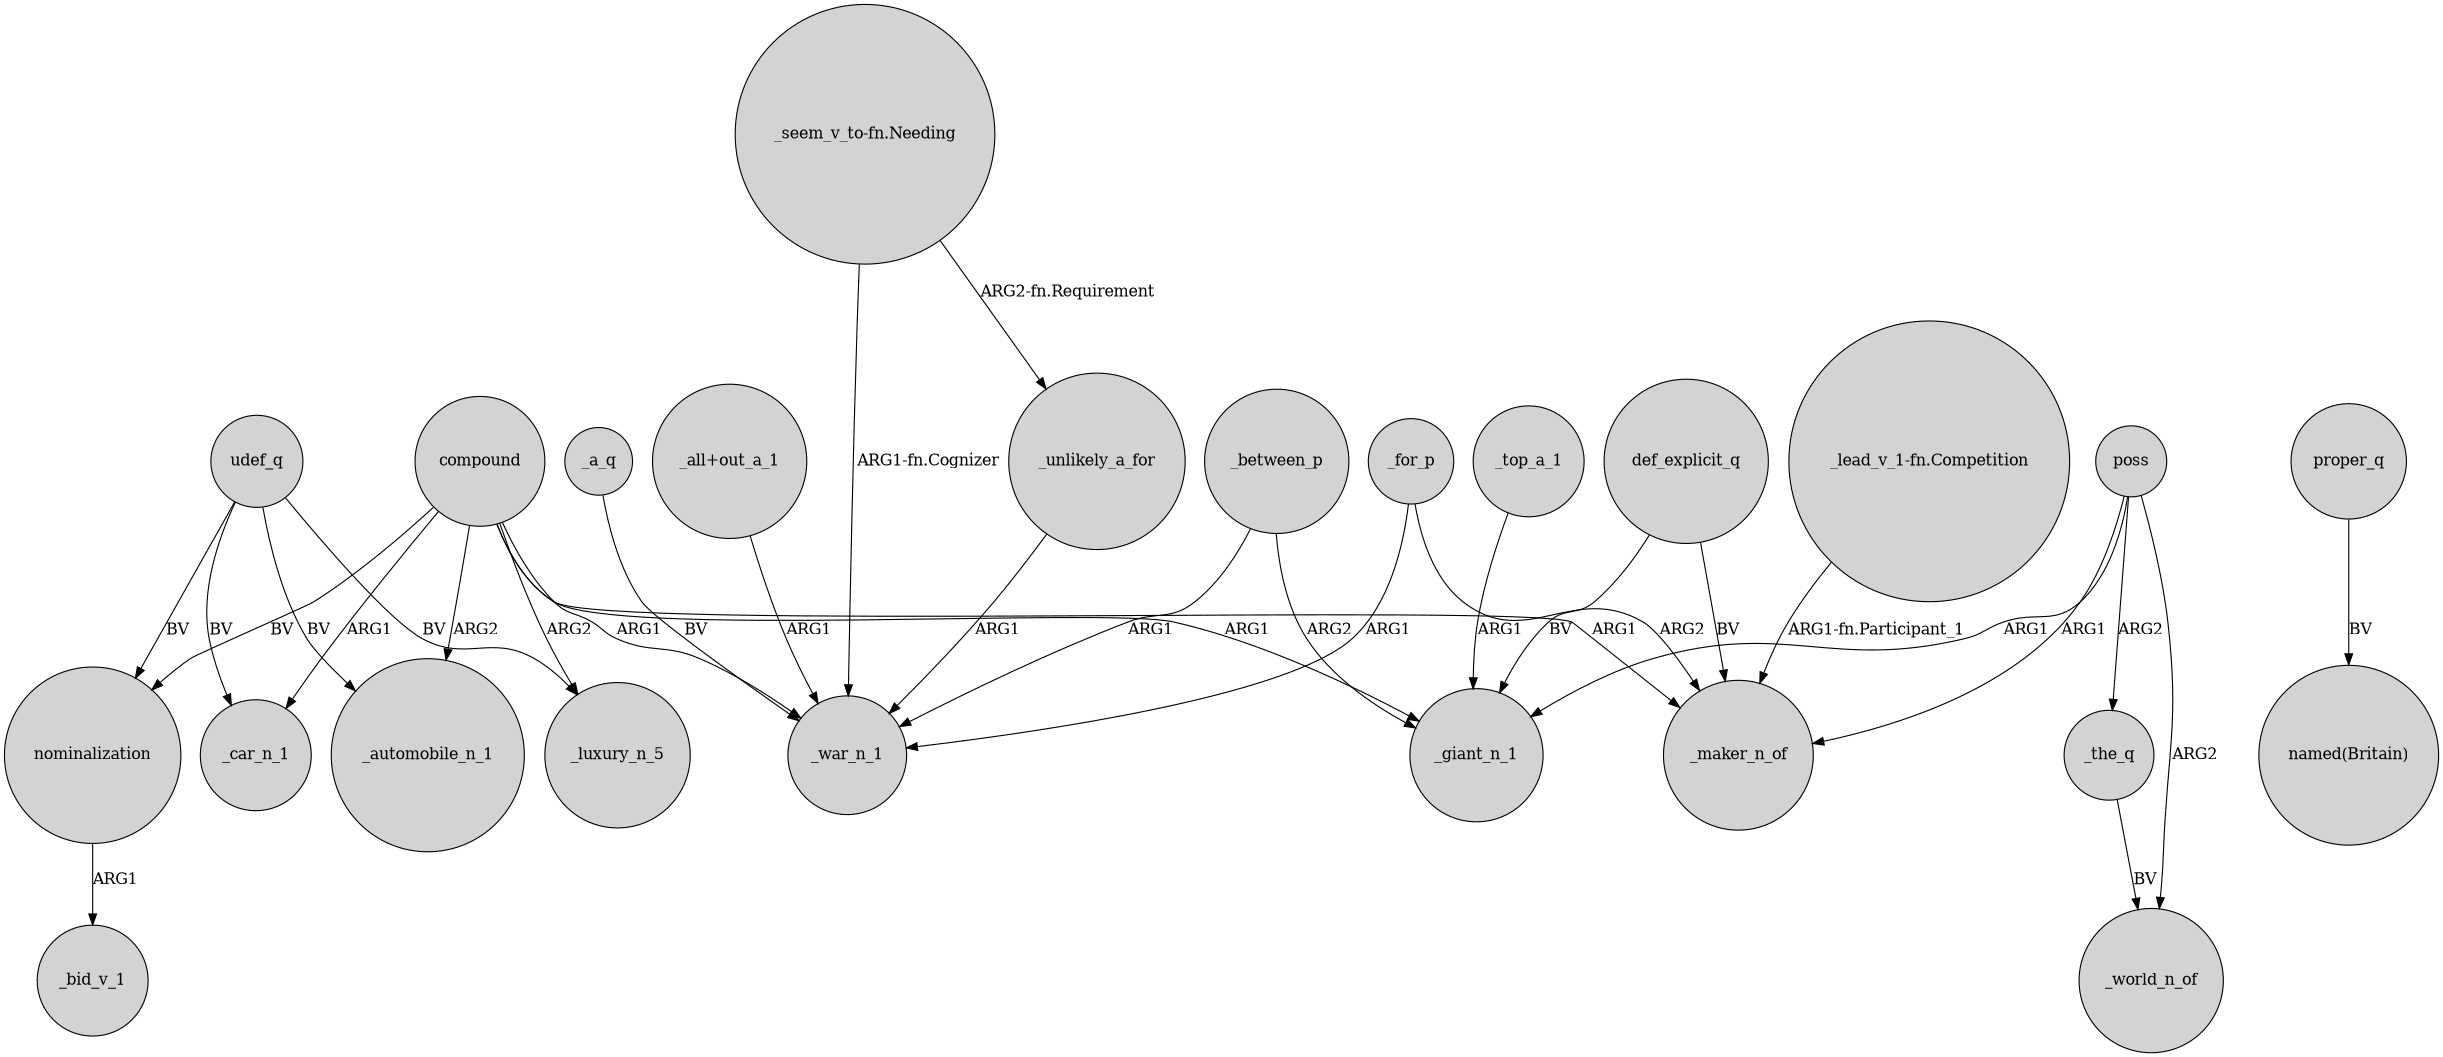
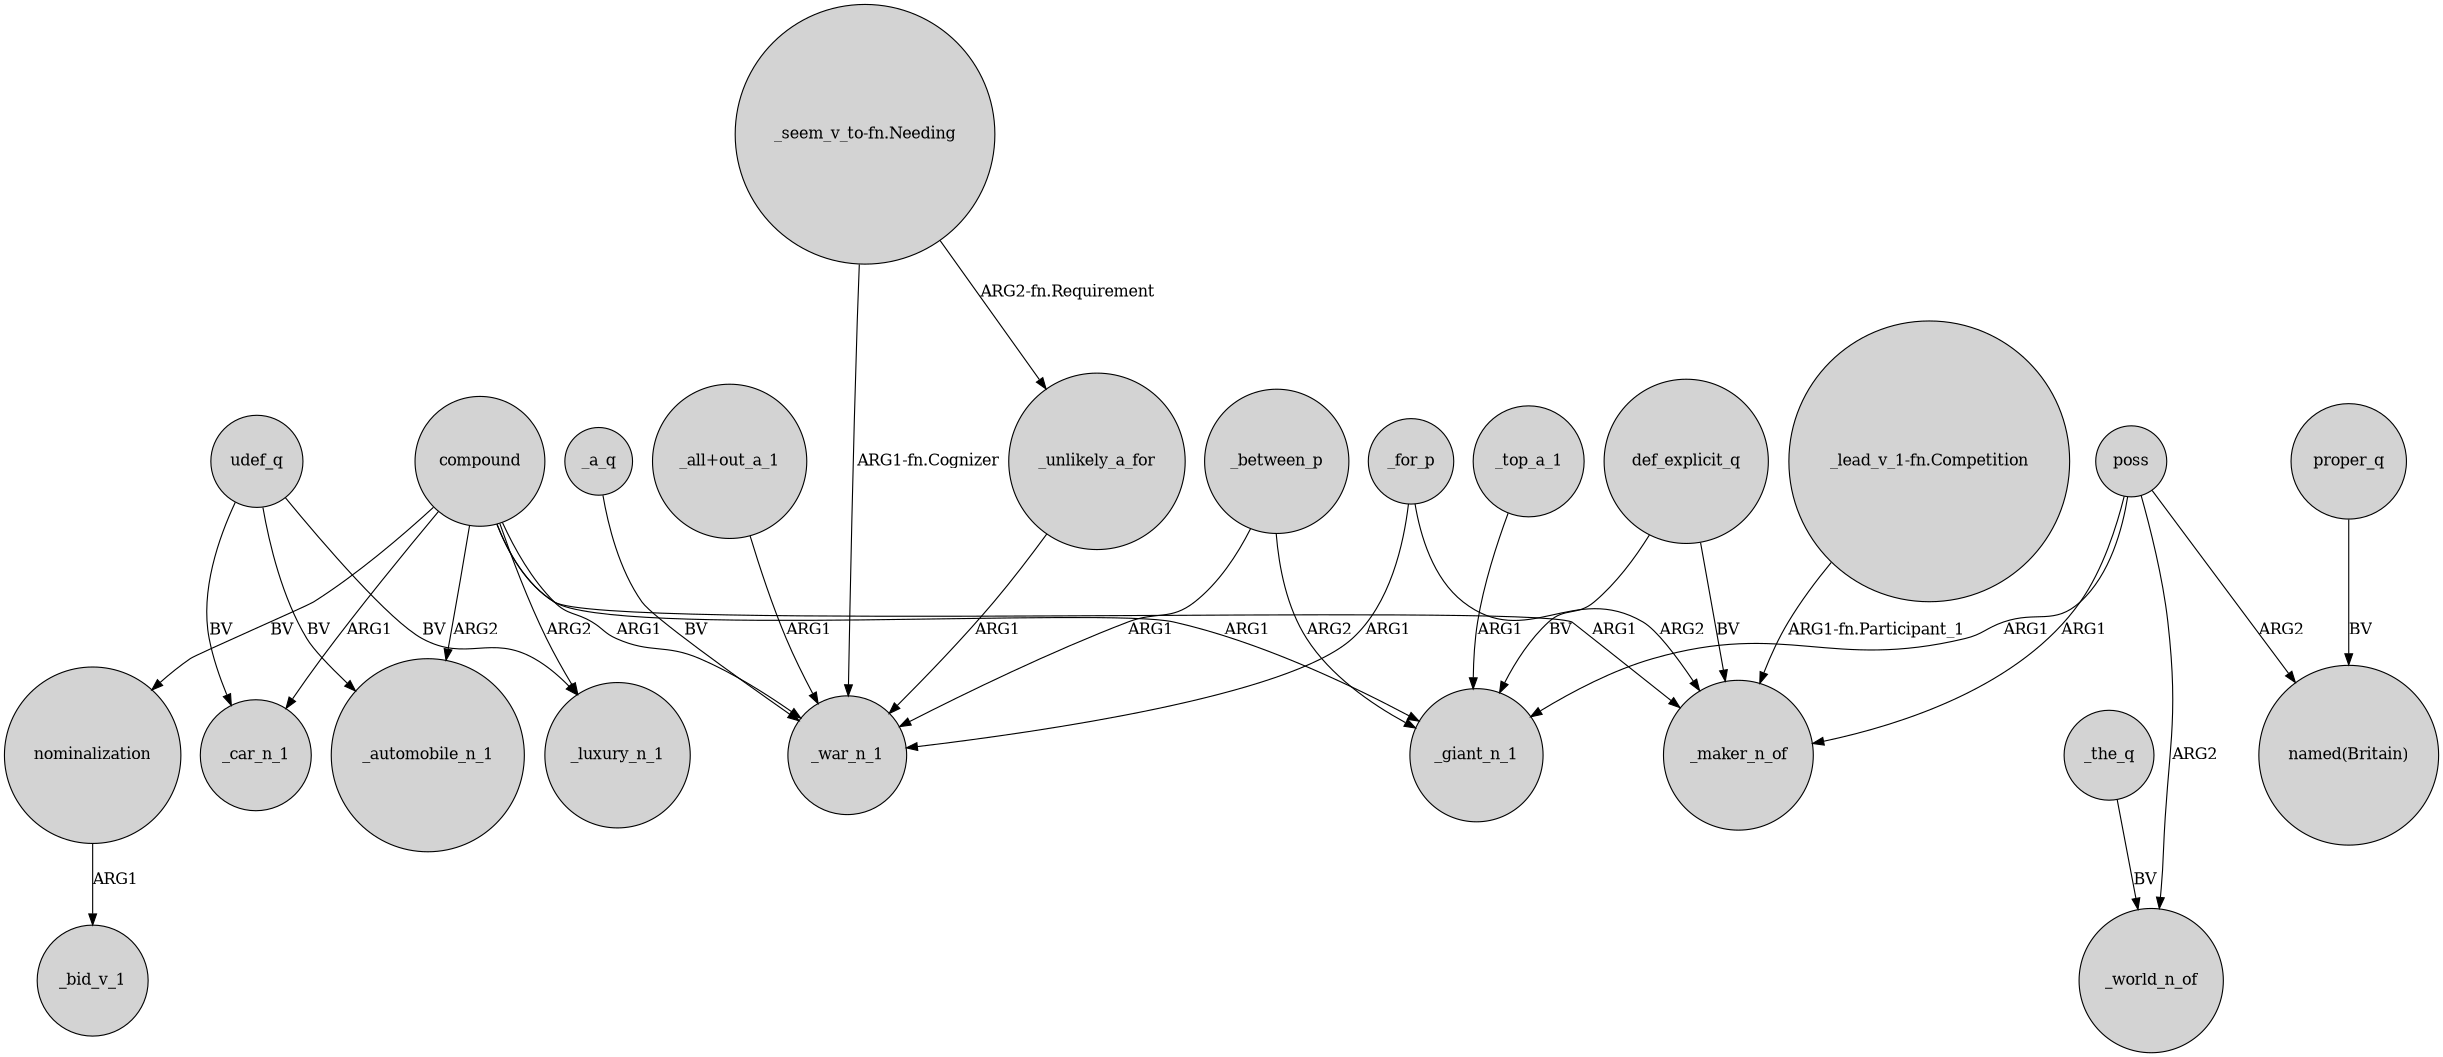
(188, 585) -> none
(2121, 598) -> (2220, 582)
(618, 755) -> (618, 755)
